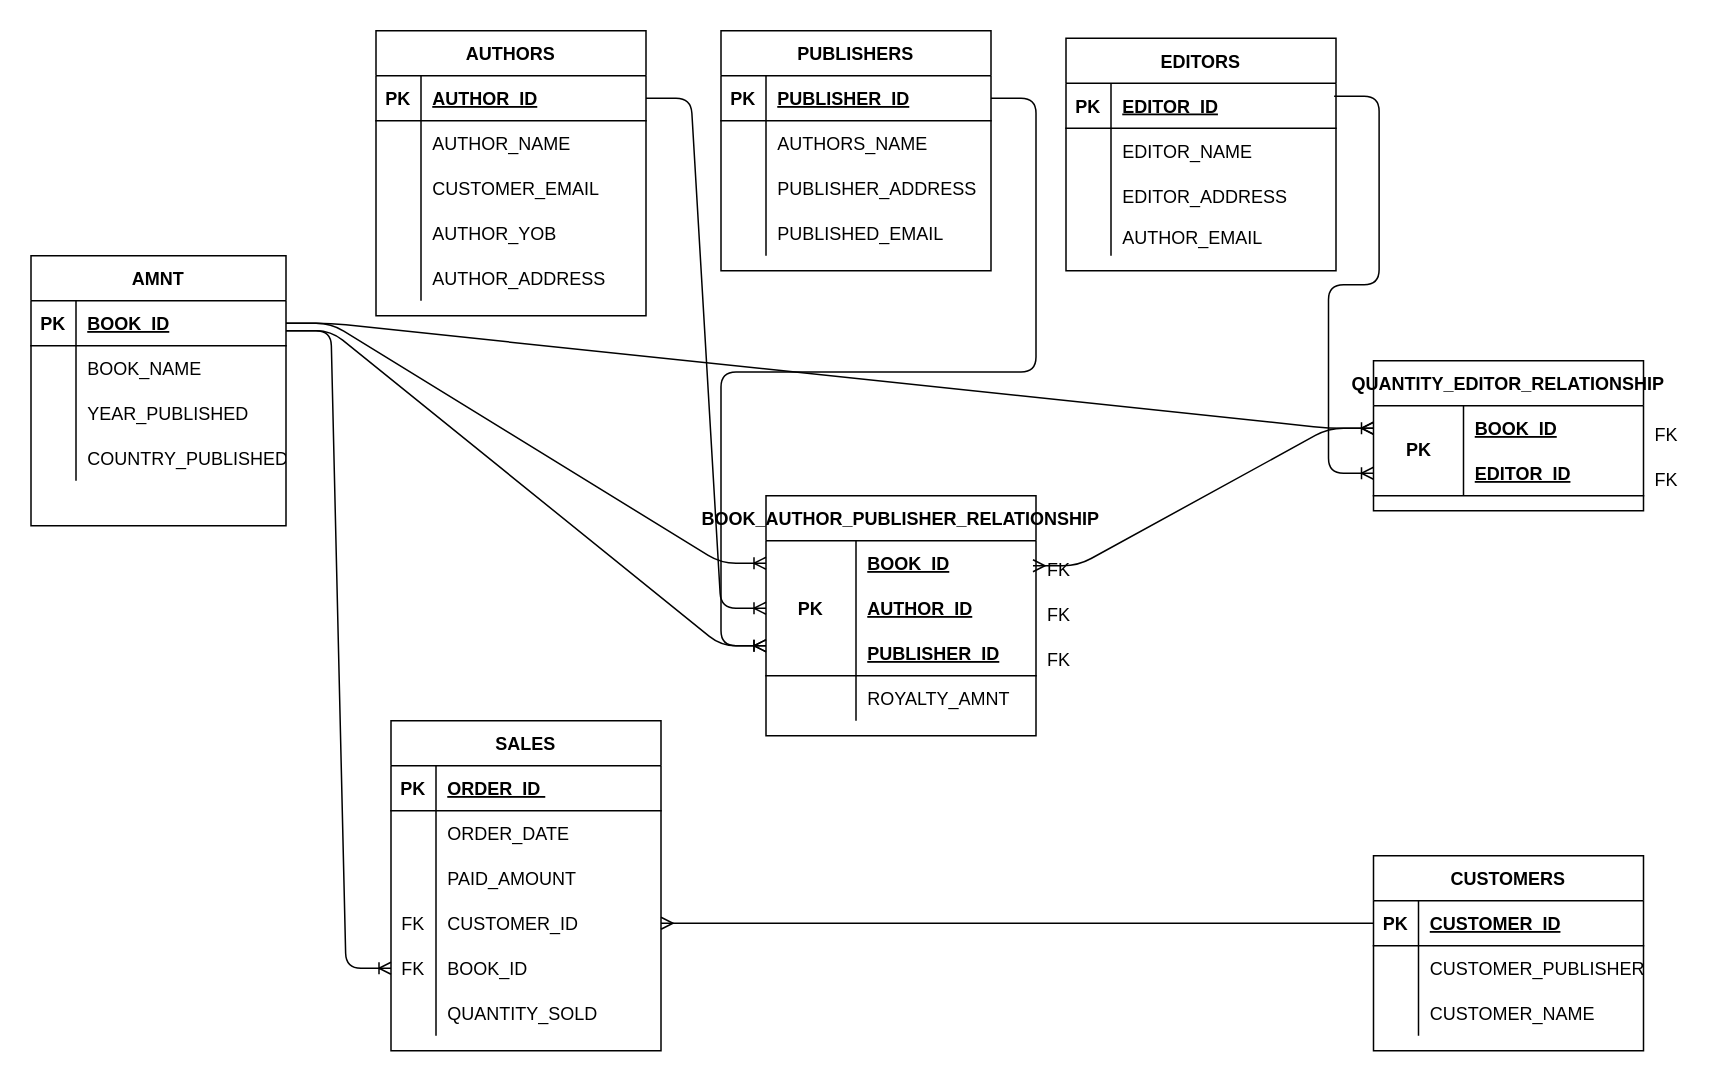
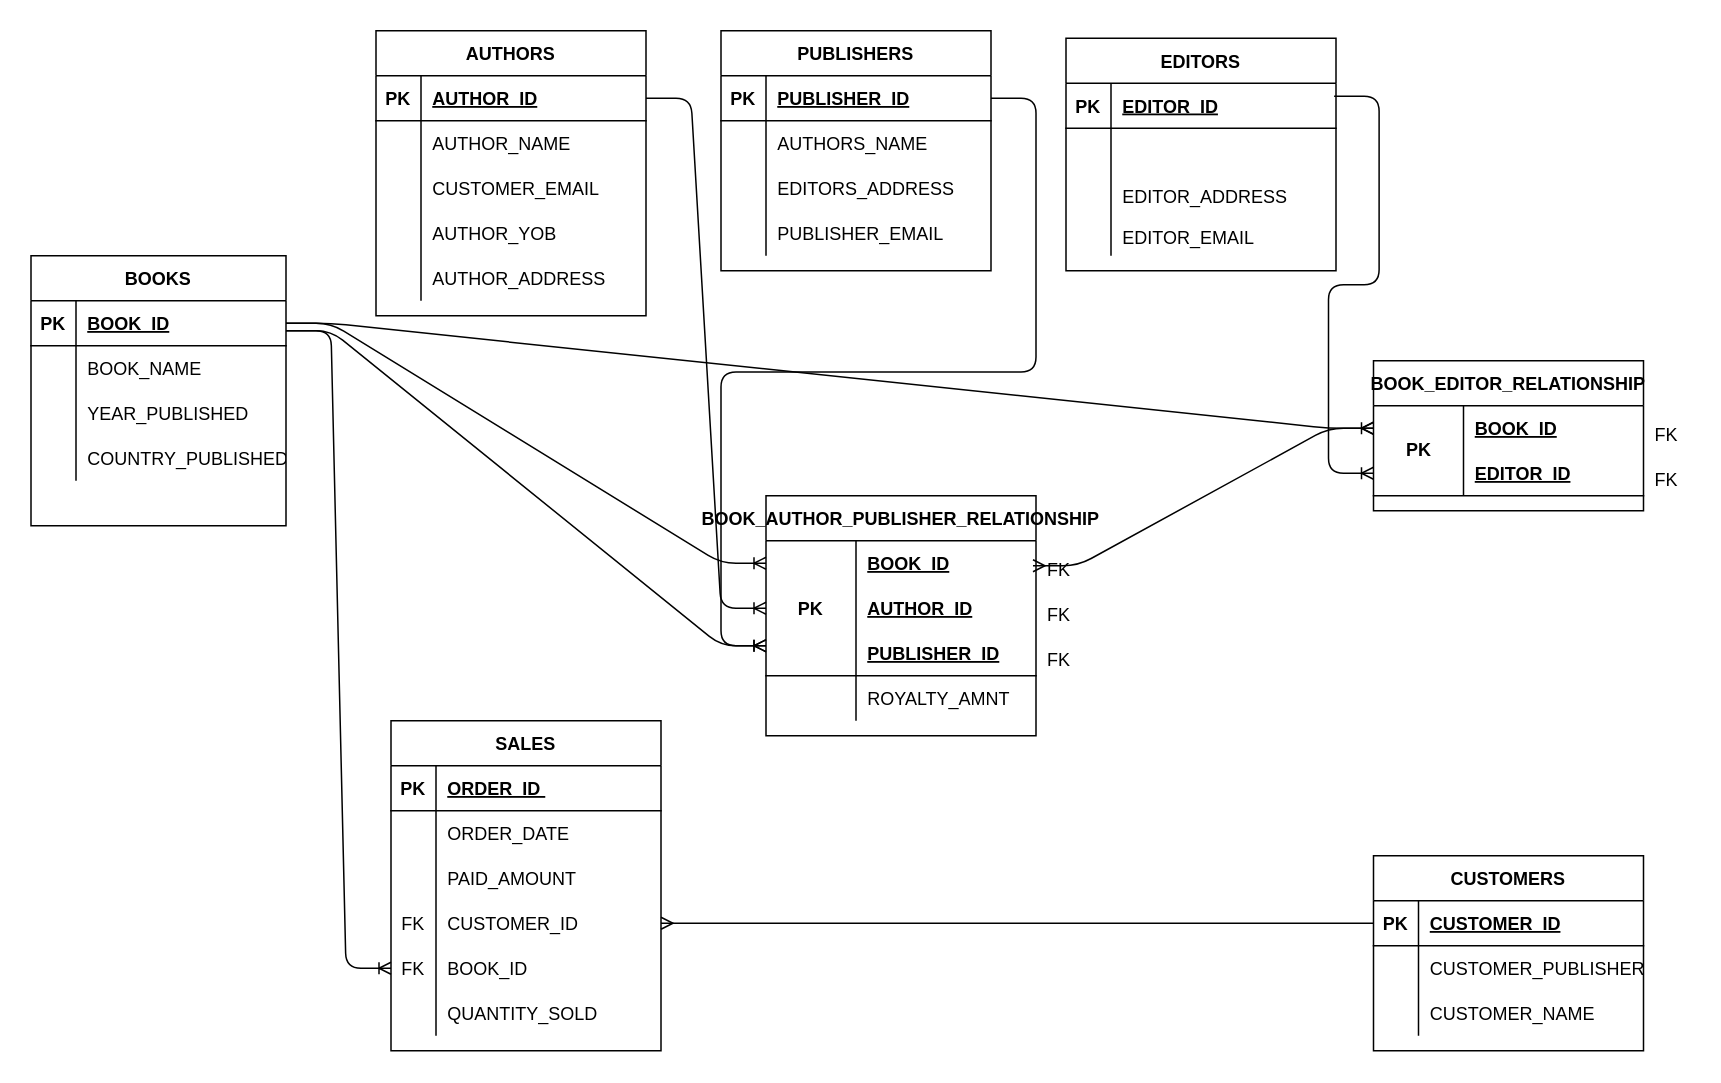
(1223, 151) -> none
(863, 189) -> (853, 189)
(853, 234) -> (853, 234)
(1182, 238) -> (1182, 238)
(158, 279) -> (158, 279)
(1508, 384) -> (1508, 384)
